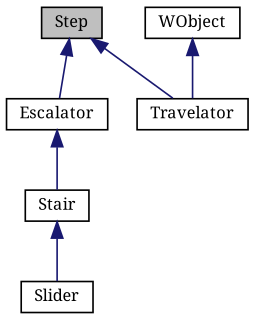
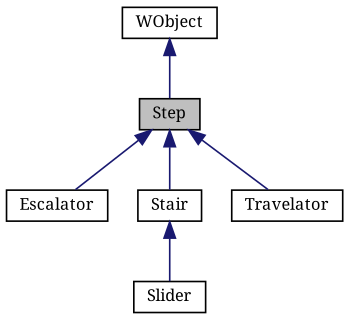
(193, 77) -> (170, 77)
(57, 168) -> (170, 168)
